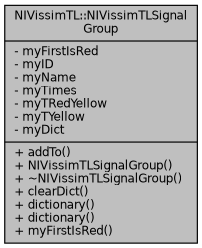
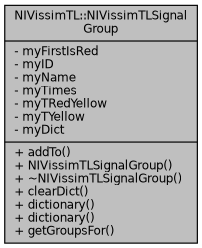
(64, 231) -> (65, 231)
